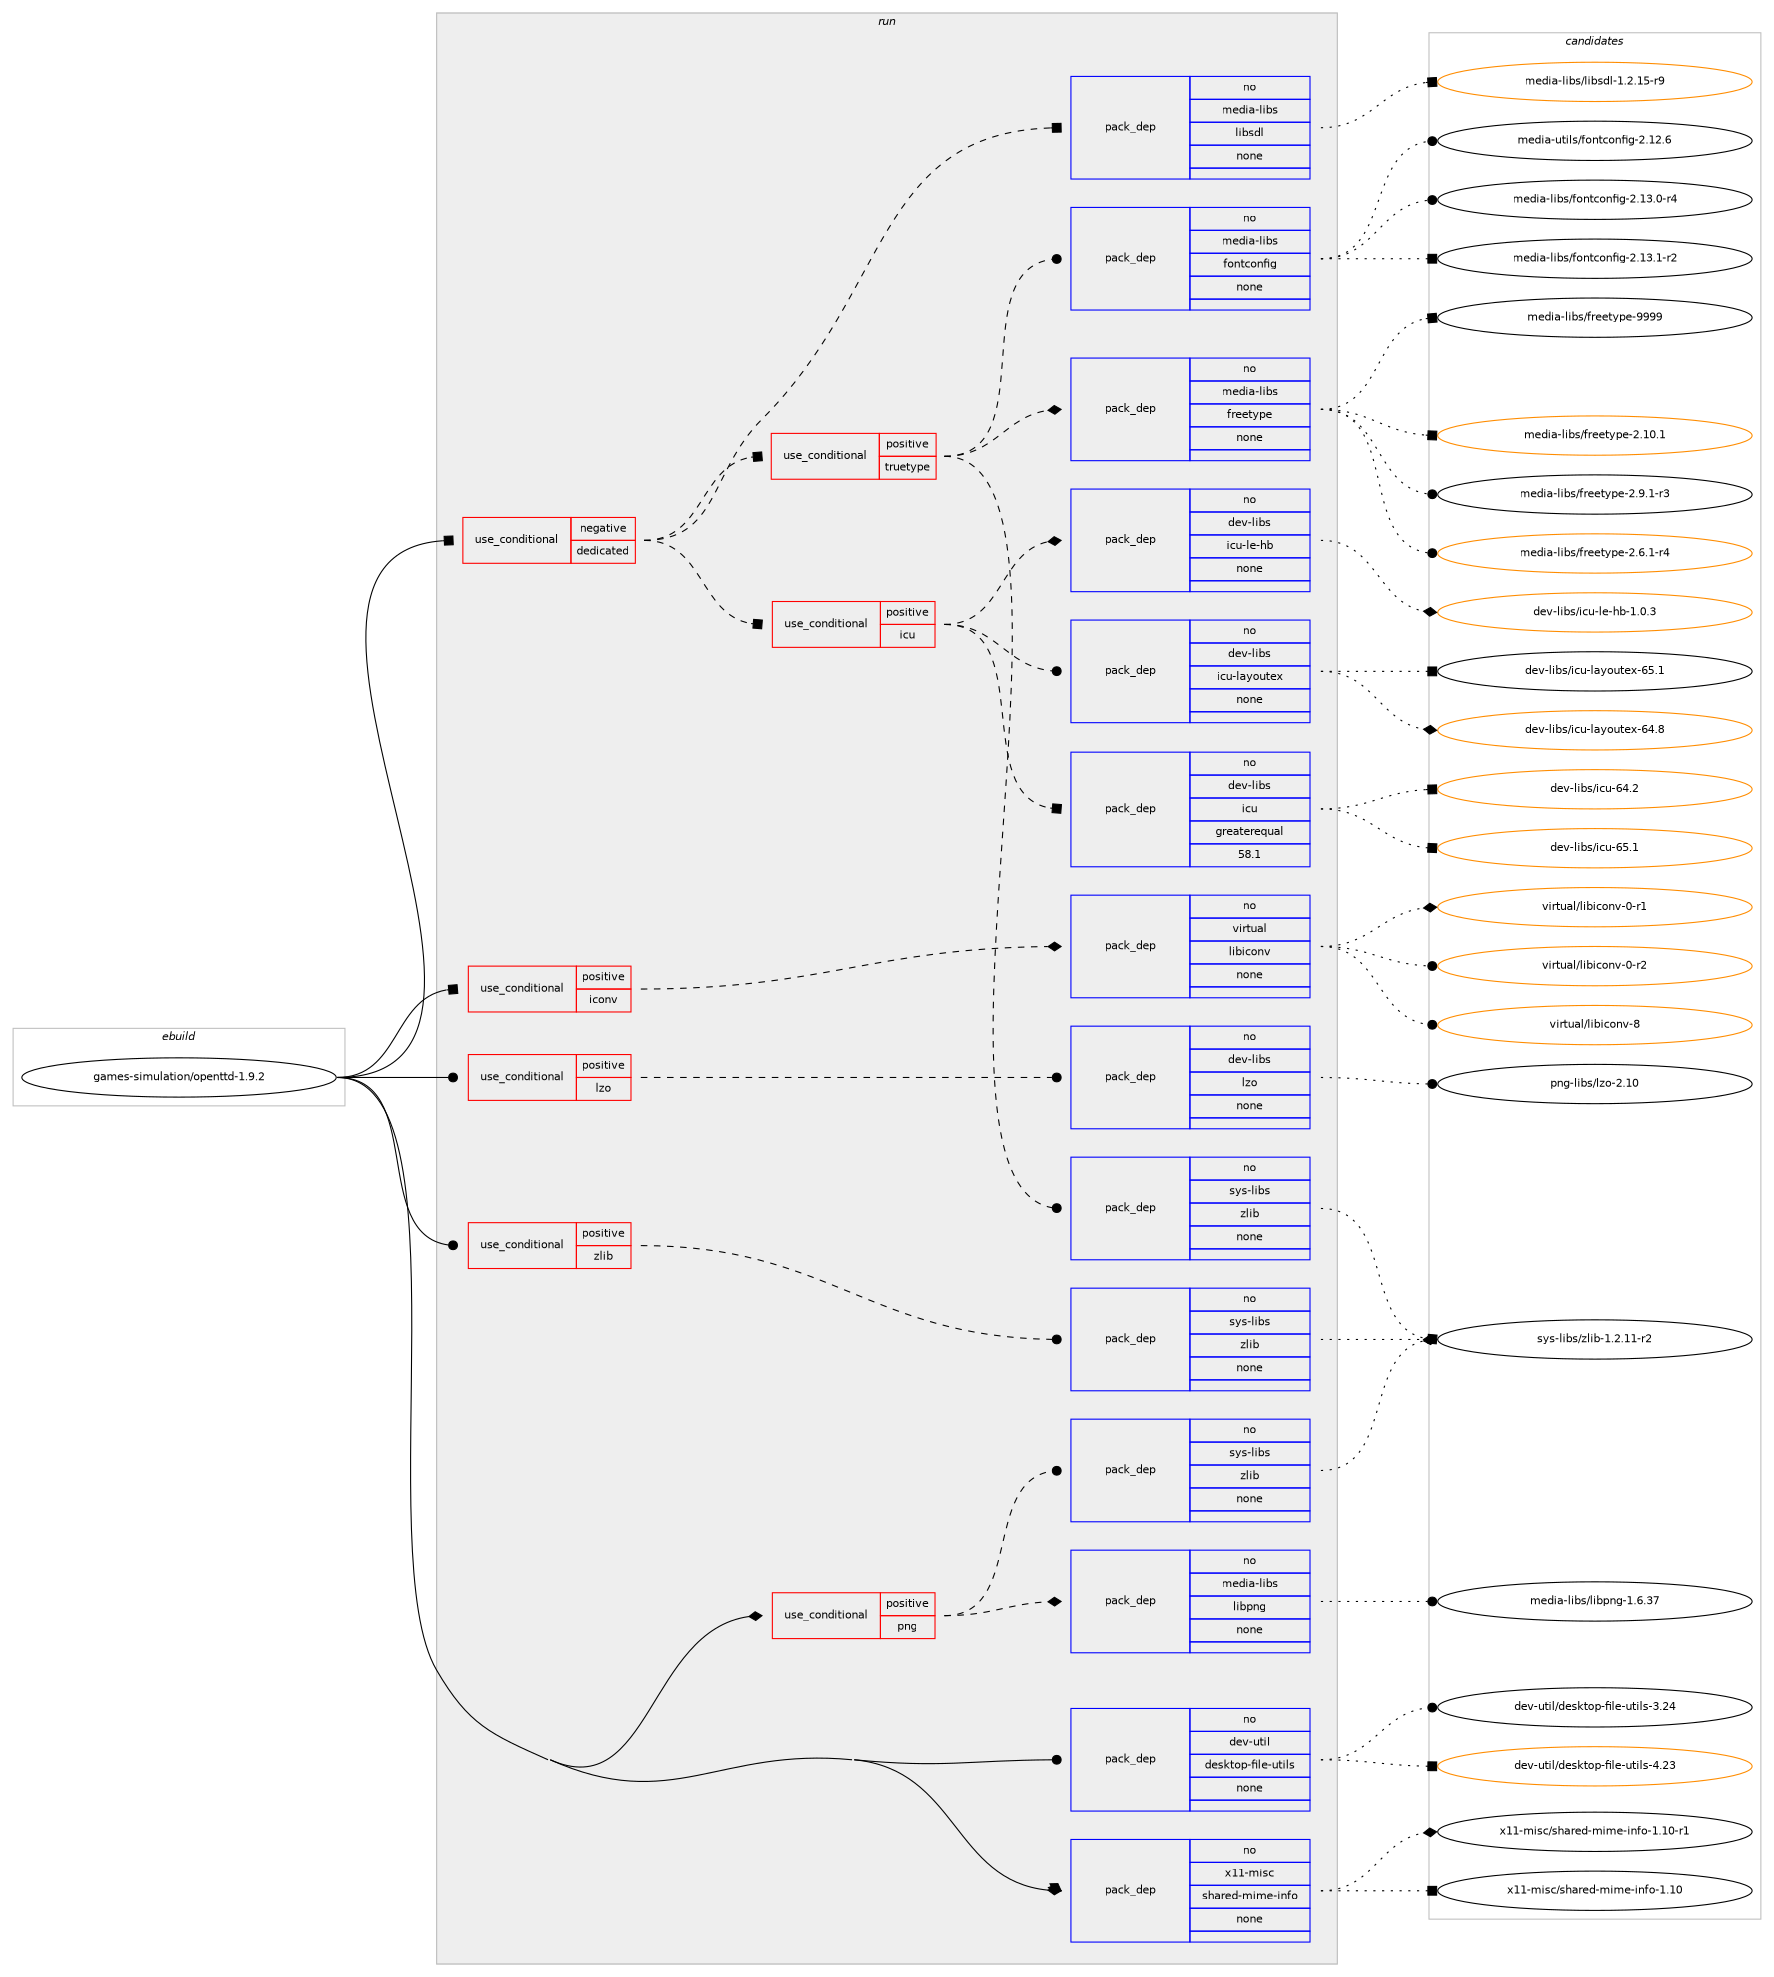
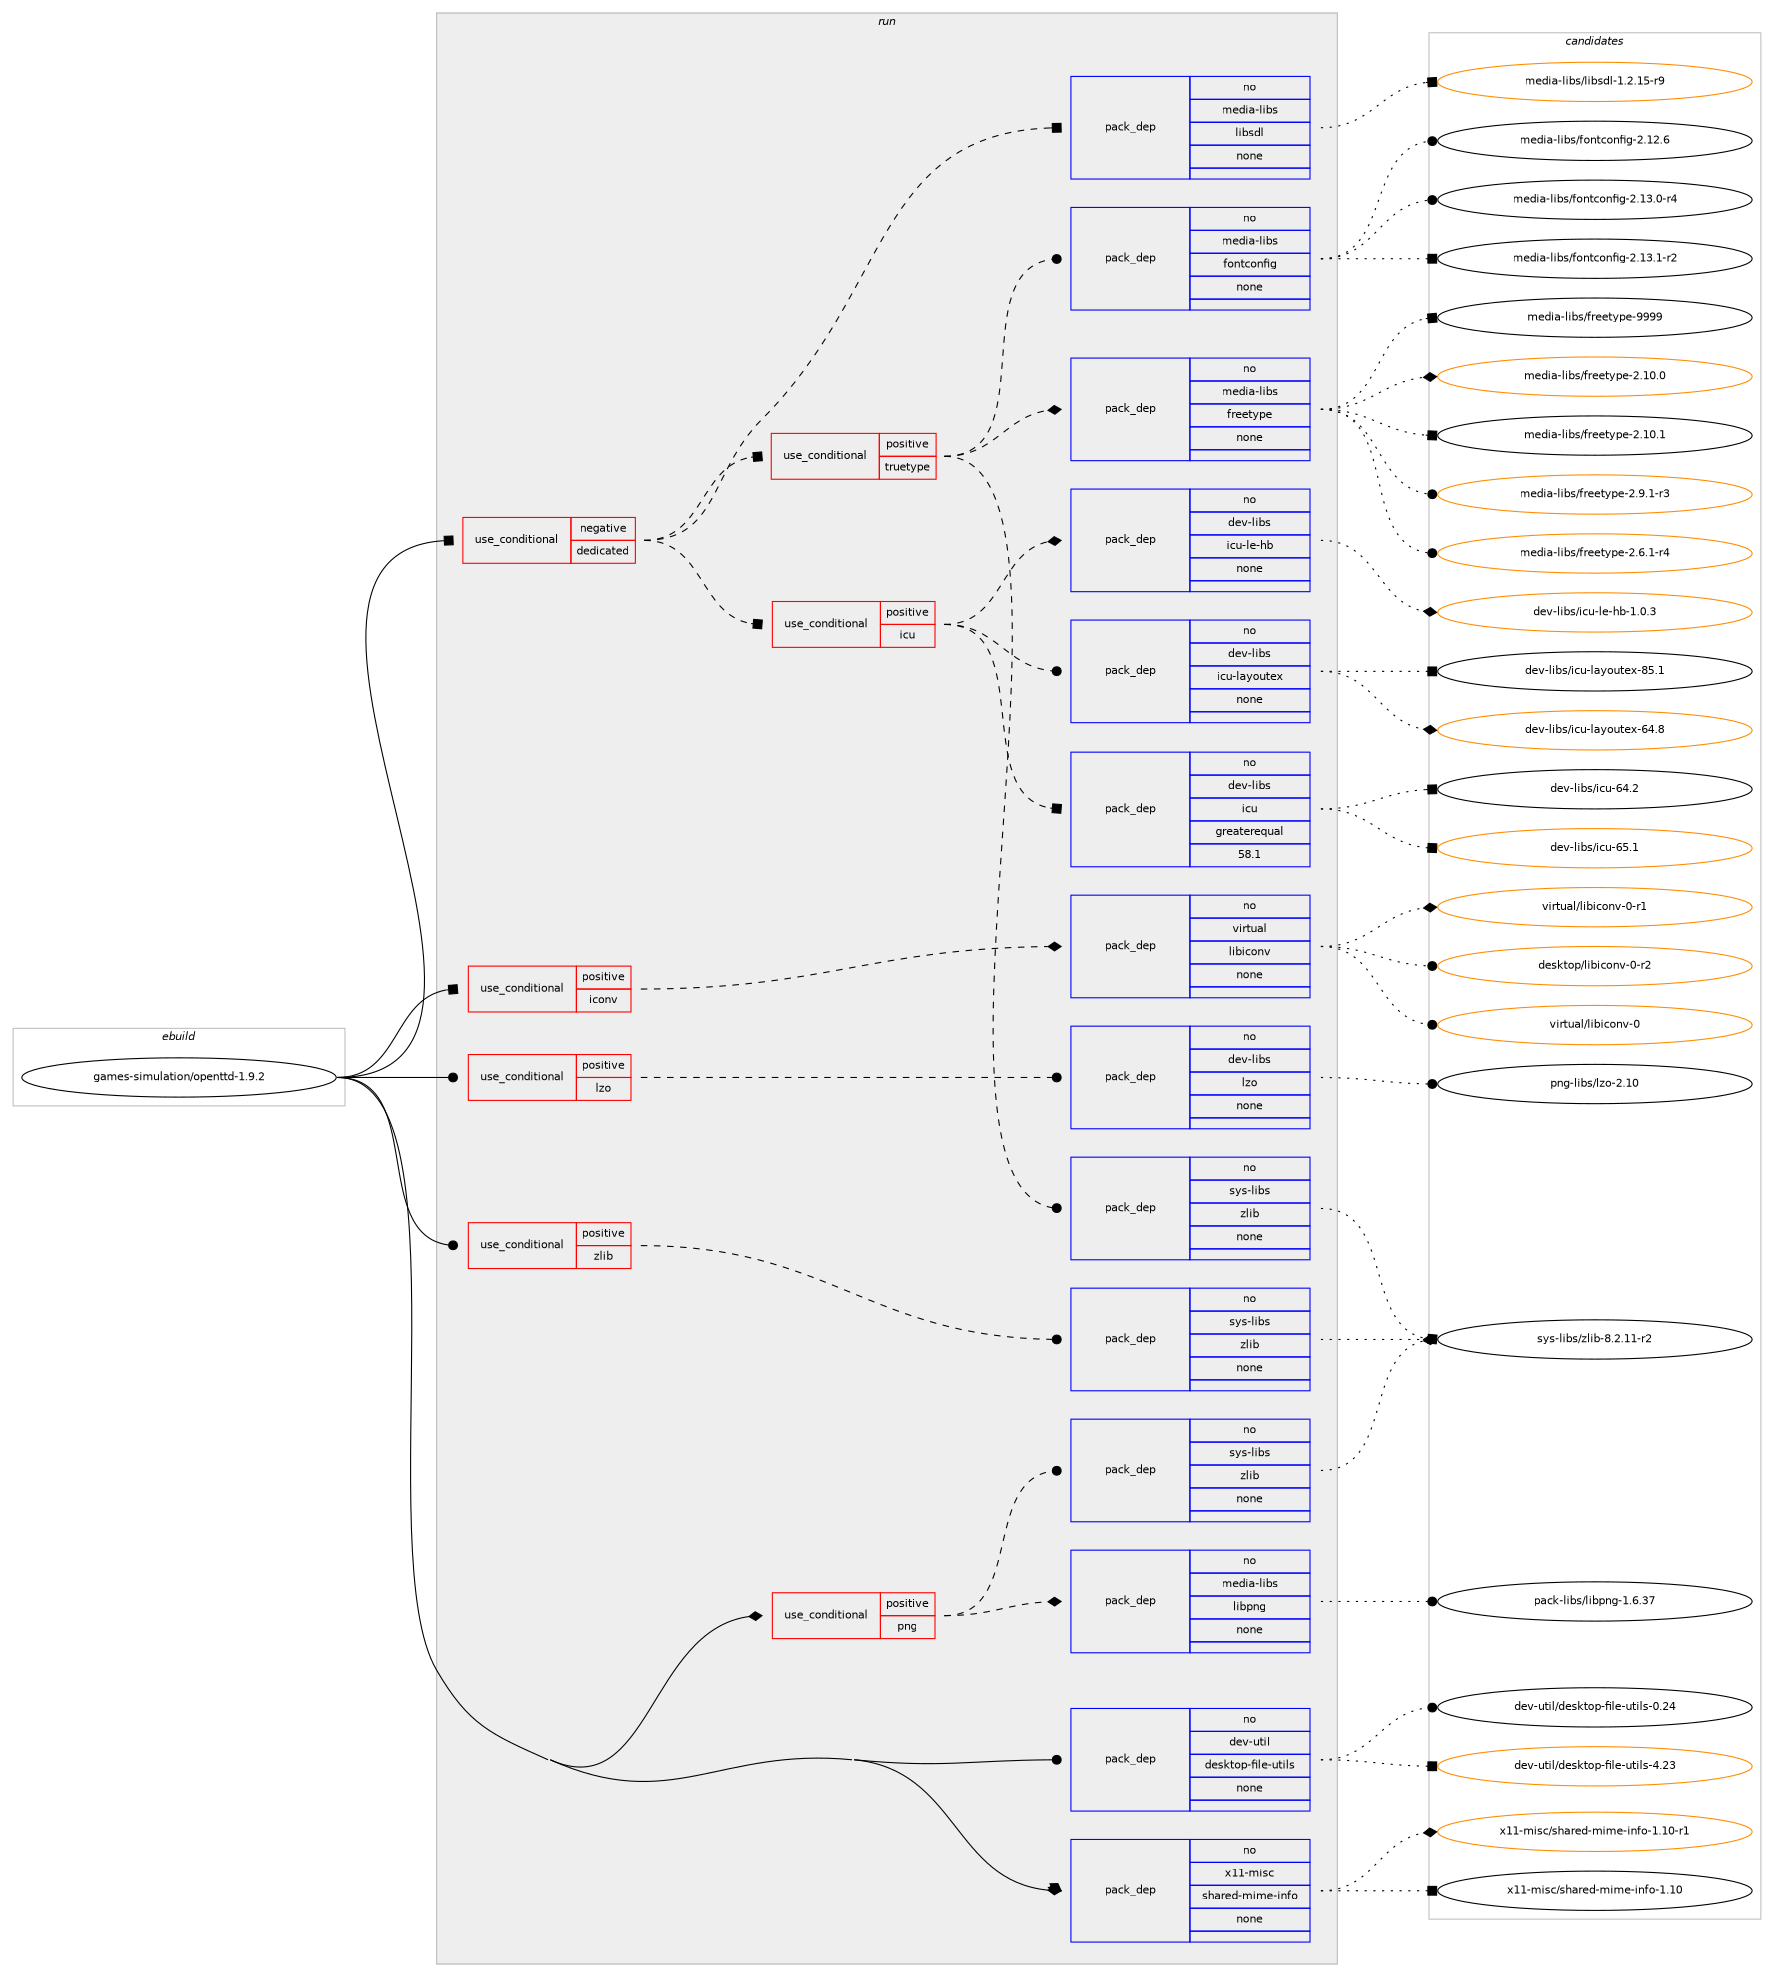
(1595, 141) -> (1595, 141)
none -> (1595, 377)
(1595, 436) -> (1595, 436)
(1595, 495) -> (1595, 495)
(1595, 671) -> (1595, 671)
(1595, 789) -> (1595, 789)
(1595, 966) -> (1595, 966)
(1595, 1025) -> (1595, 1025)
(1595, 1339) -> (1595, 1339)
(1595, 1601) -> (1595, 1601)
(1595, 1707) -> (1595, 1707)
(1595, 1832) -> (1595, 1832)
